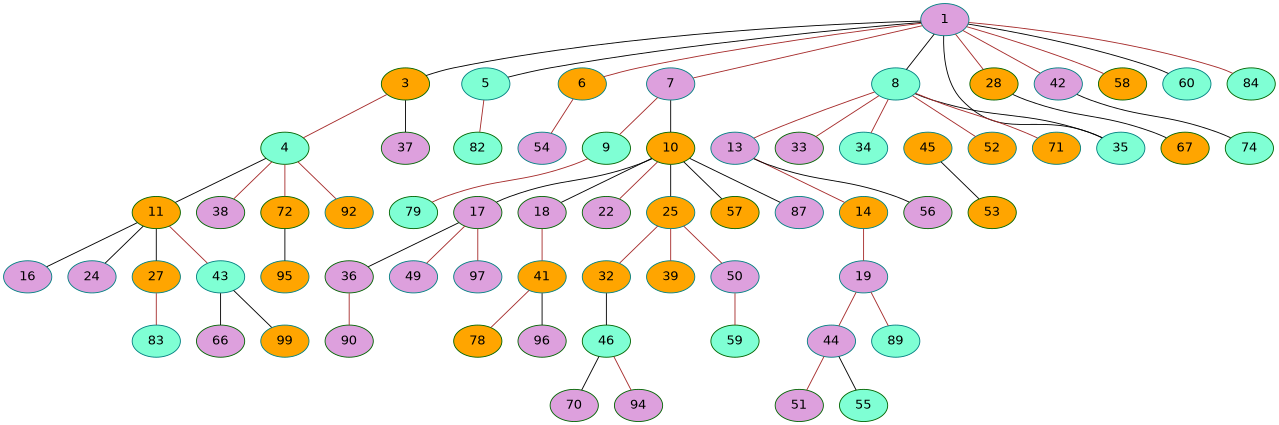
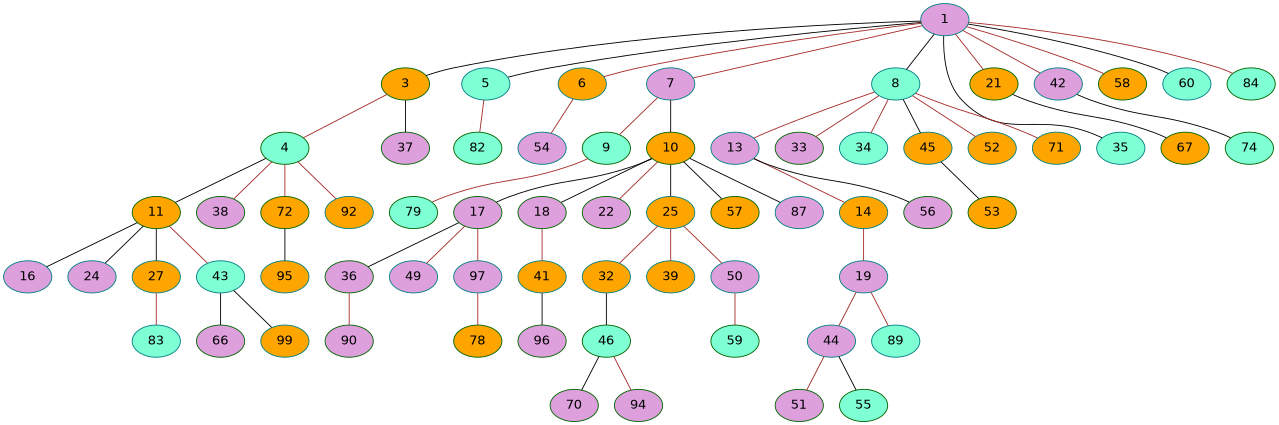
(994, 84) -> (994, 84)
(1009, 115) -> (912, 116)
(510, 309) -> (478, 309)
